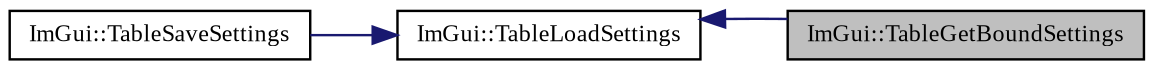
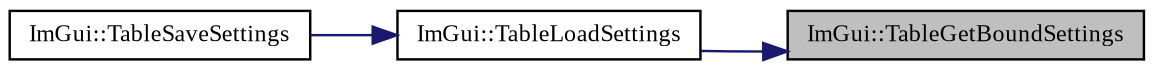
(756, 19) -> (732, 51)
